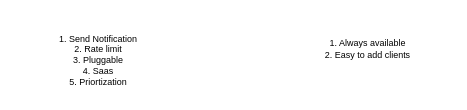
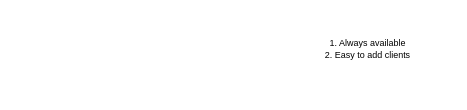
(98, 60) -> none
